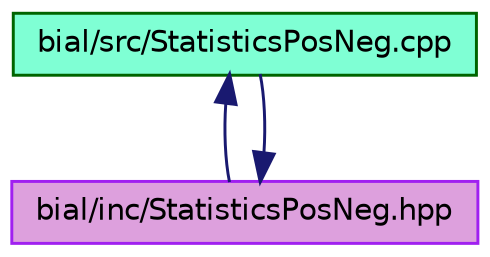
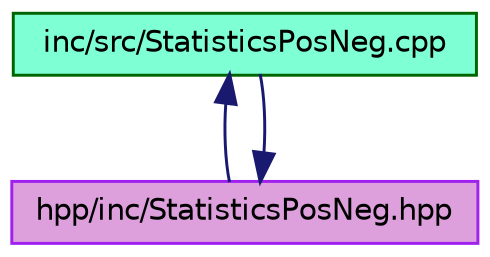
(245, 44) -> (245, 44)
(245, 212) -> (245, 212)
